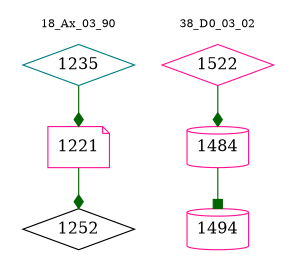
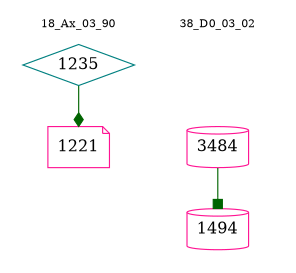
(218, 65) -> none
(218, 147) -> (218, 147)
(79, 229) -> none
